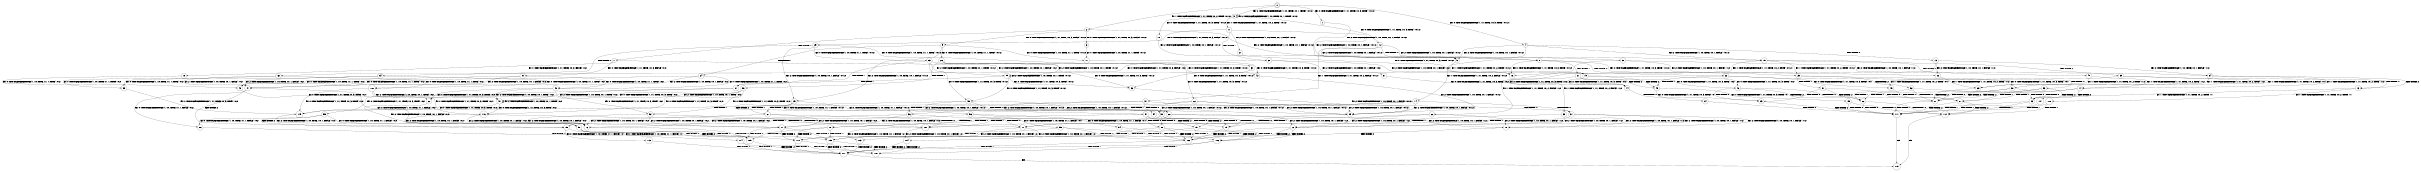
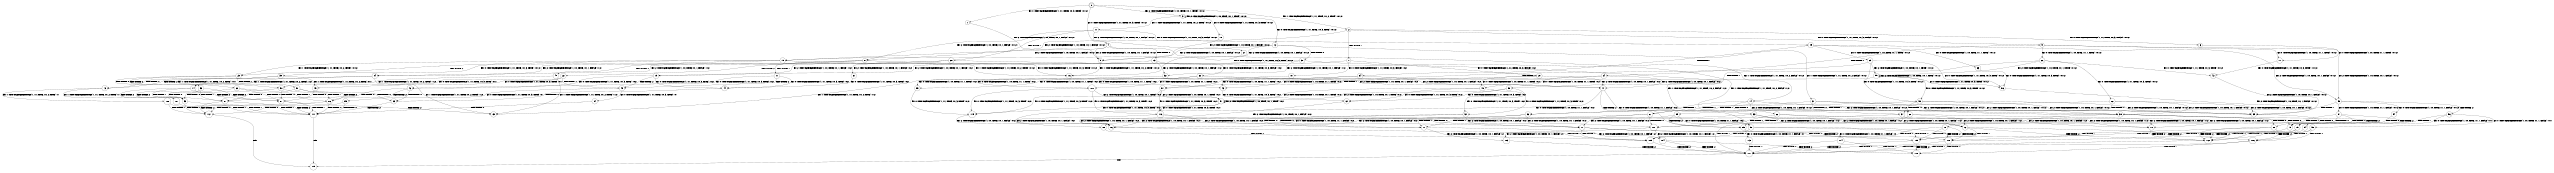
(1956, 90) -> (387, 107)
(989, 119) -> (1797, 122)
